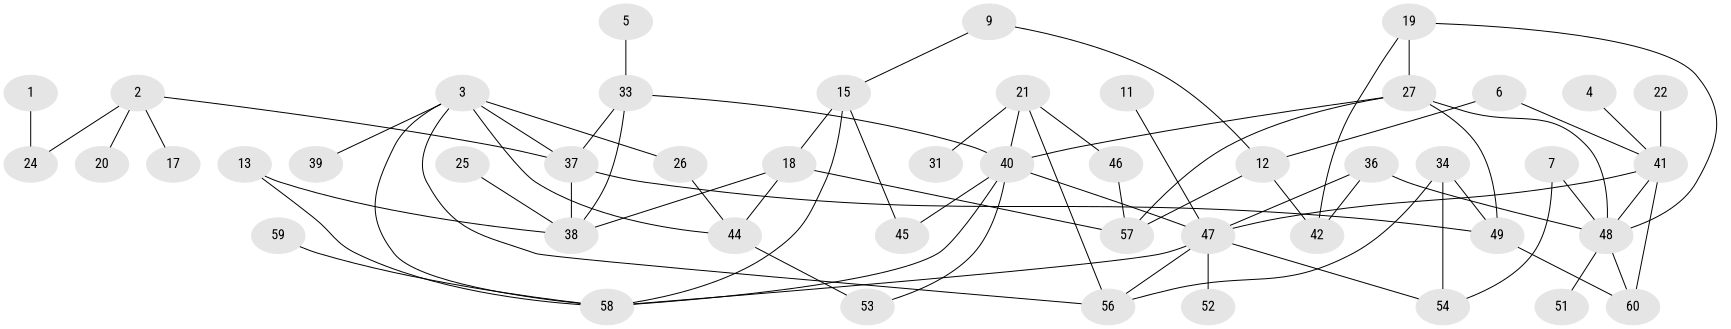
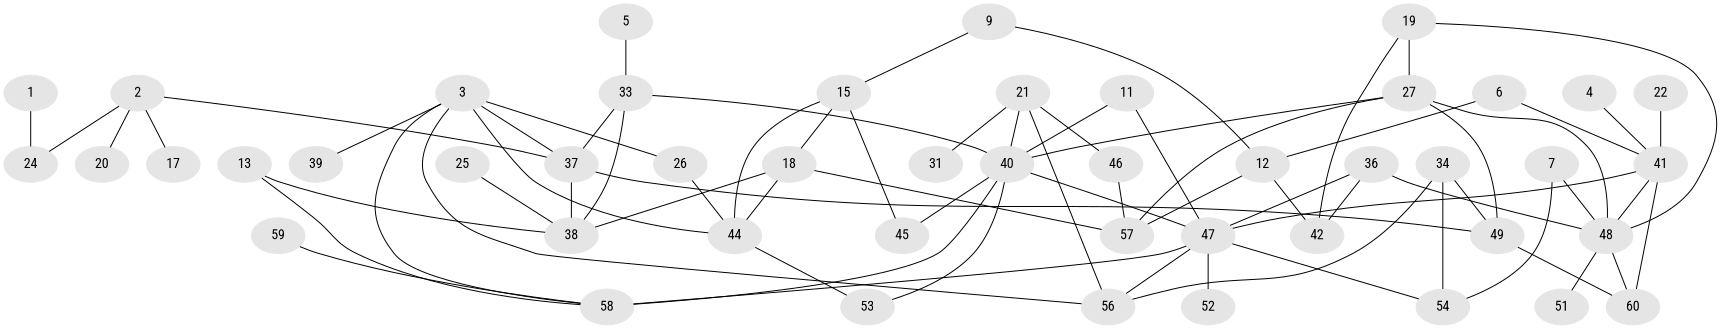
none -> (1061, 132)
(778, 248) -> (756, 144)
